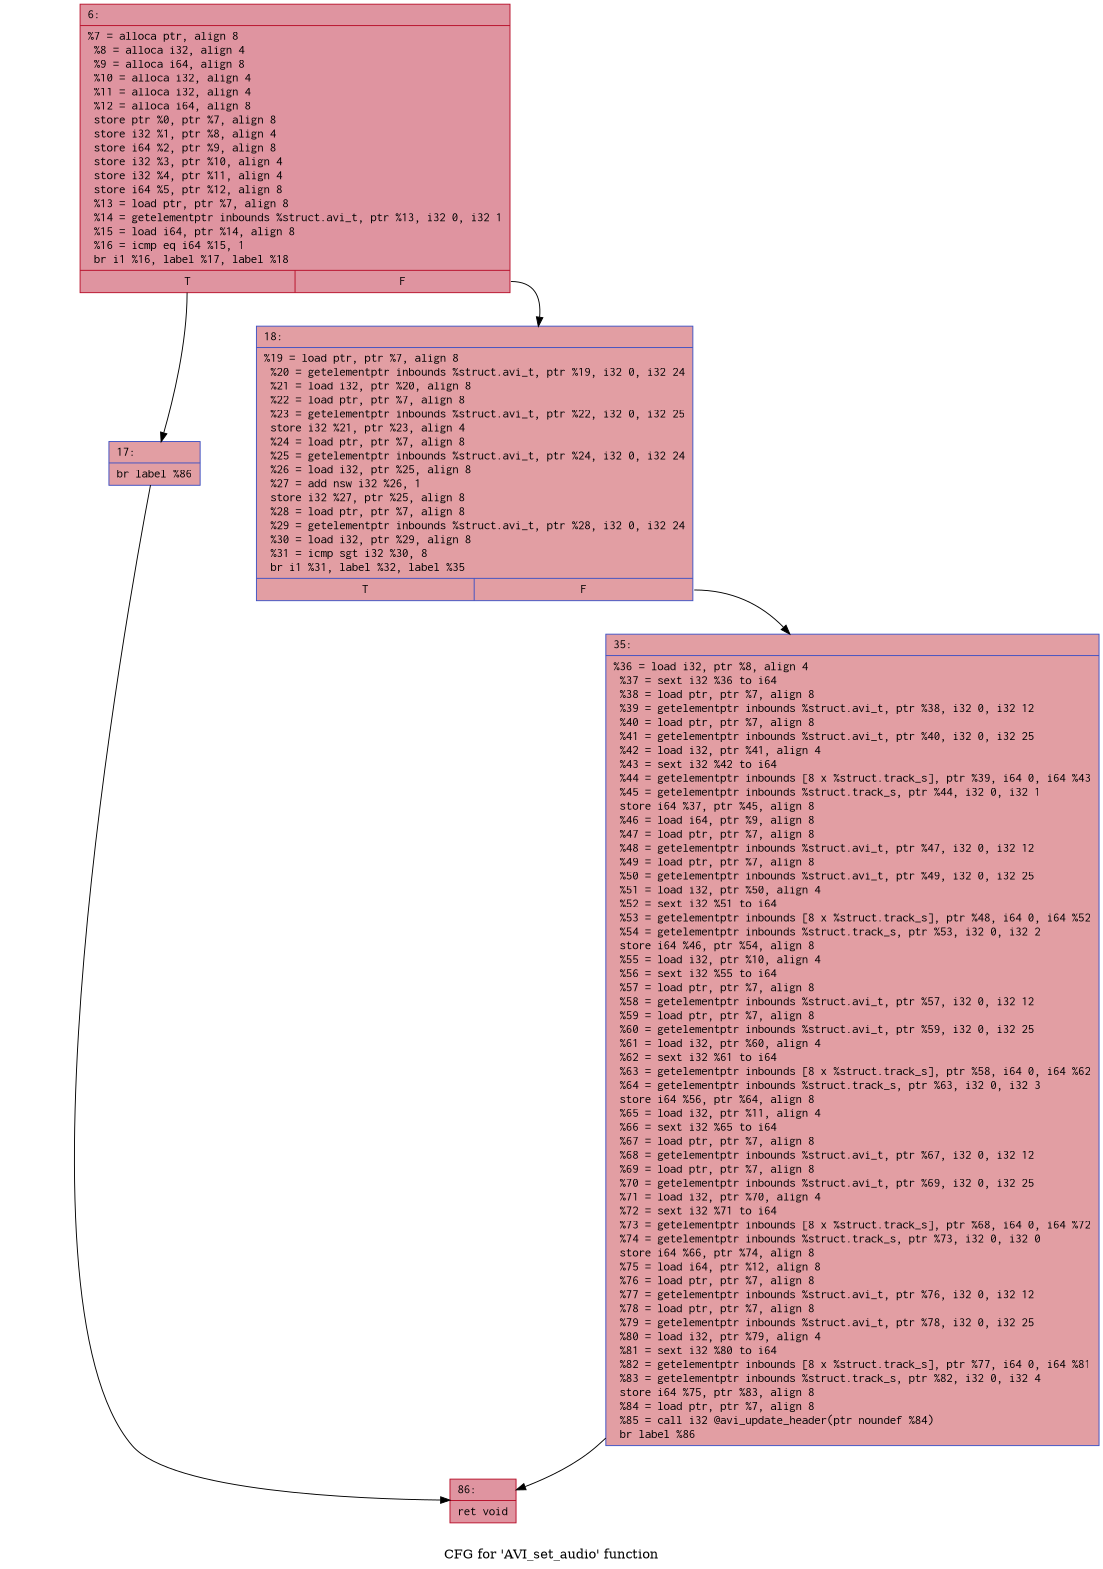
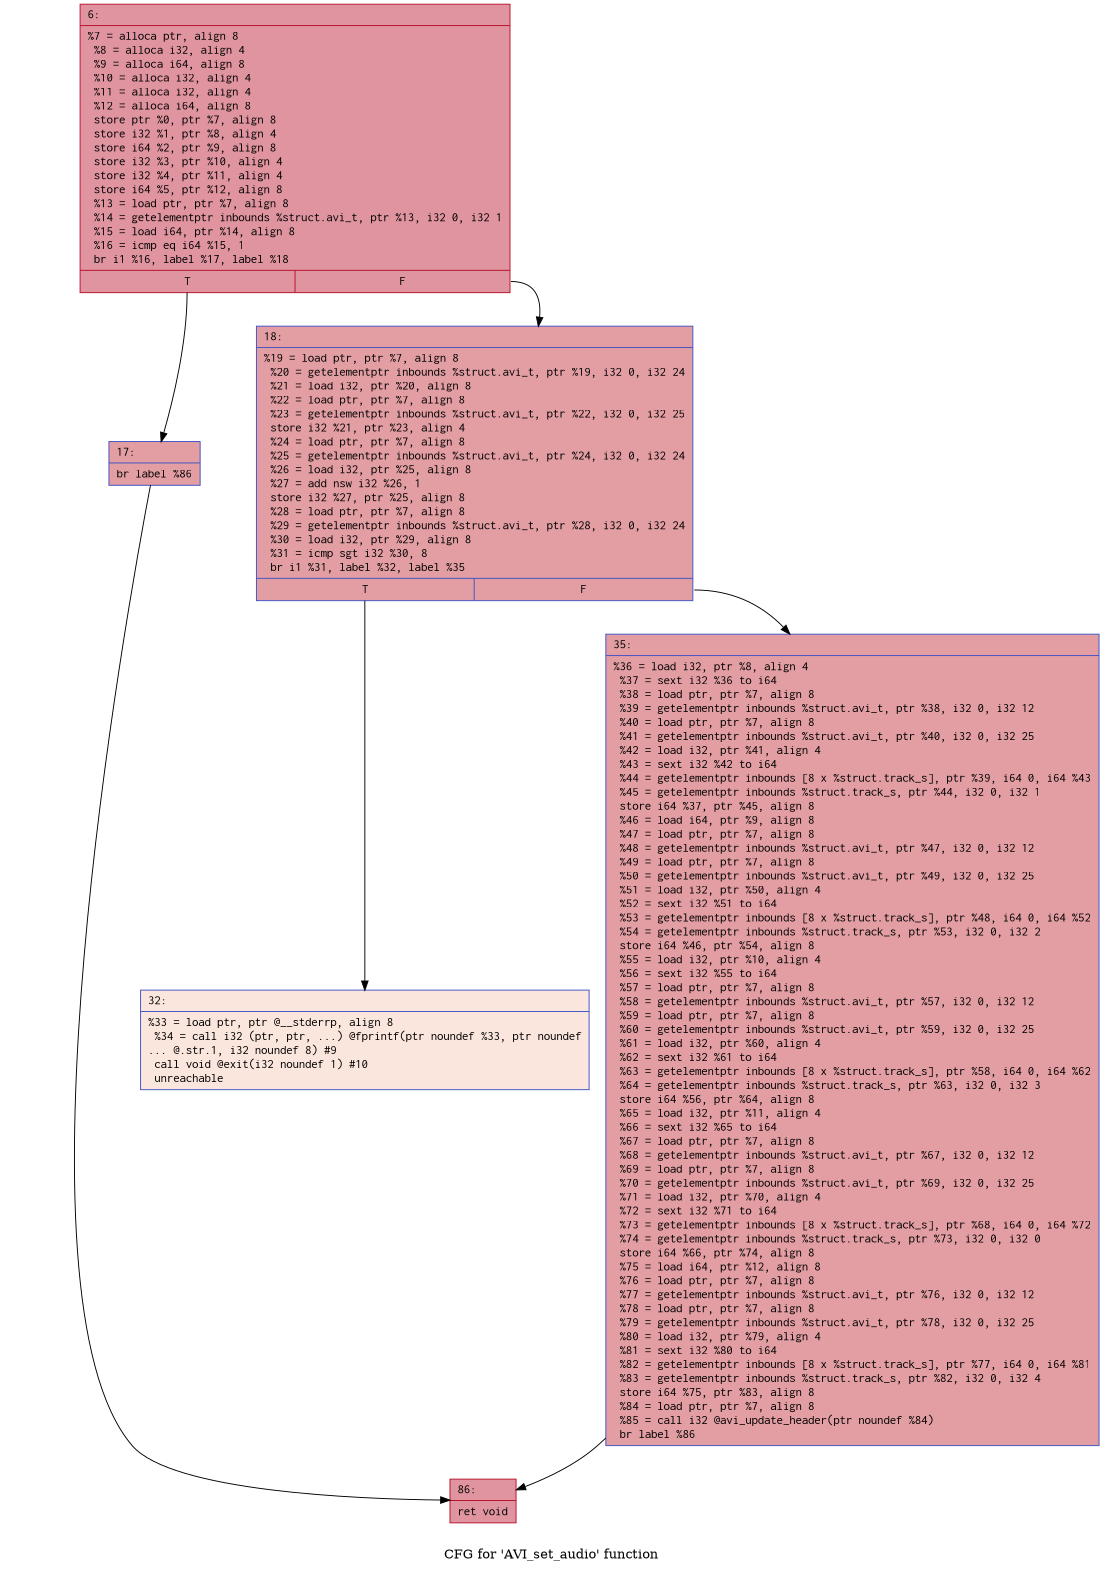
none -> (365, 1040)
